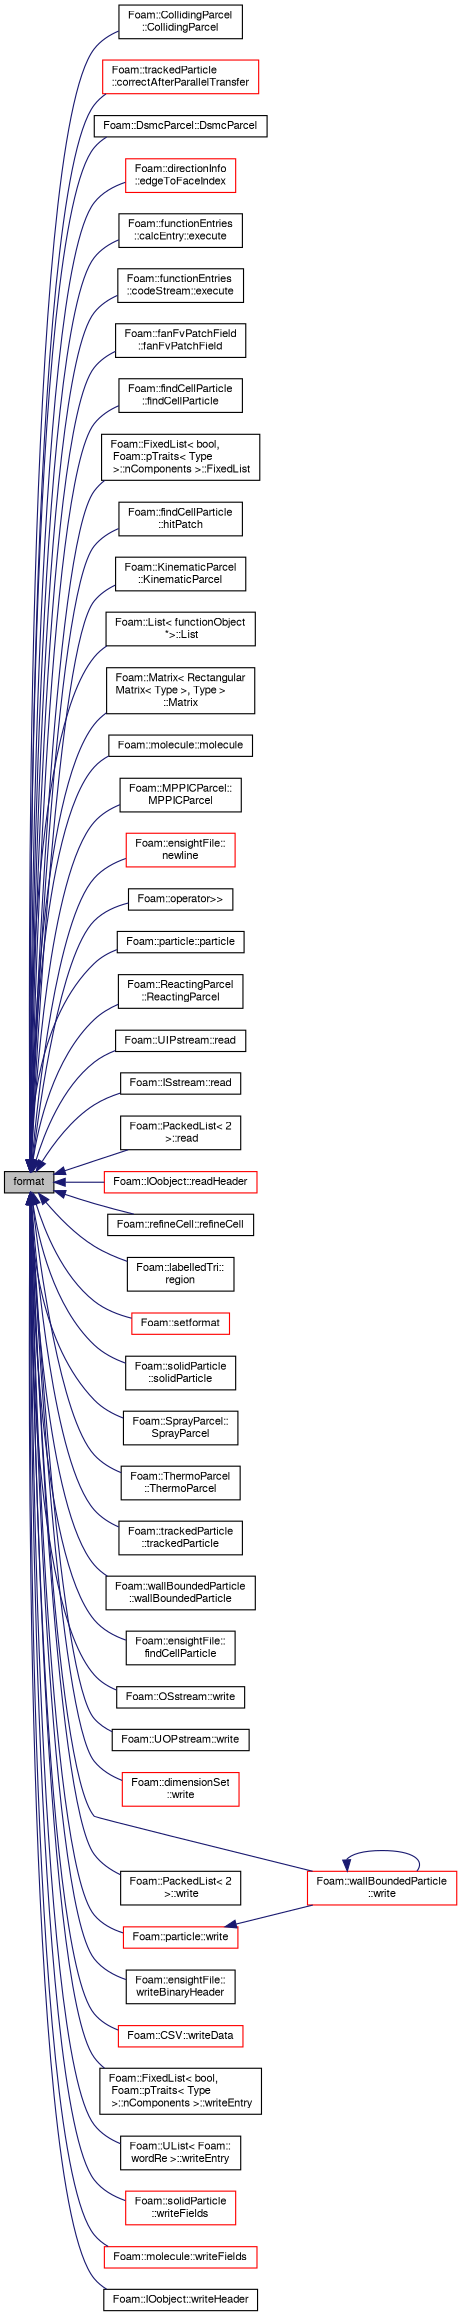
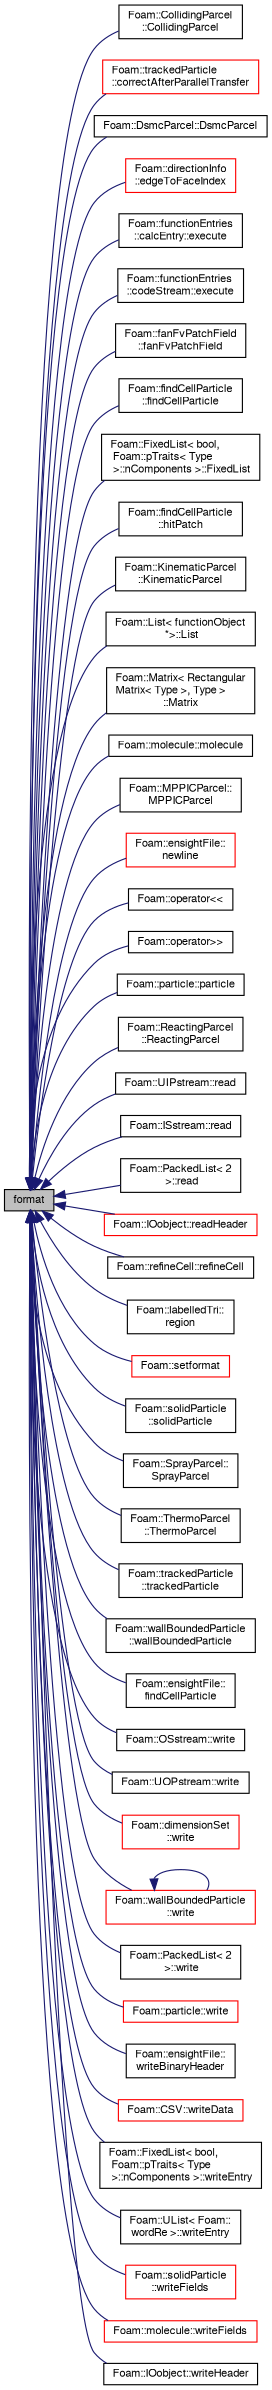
none -> (181, 899)
(274, 1915) -> none
